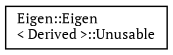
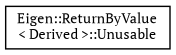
(86, 28) -> (88, 28)
